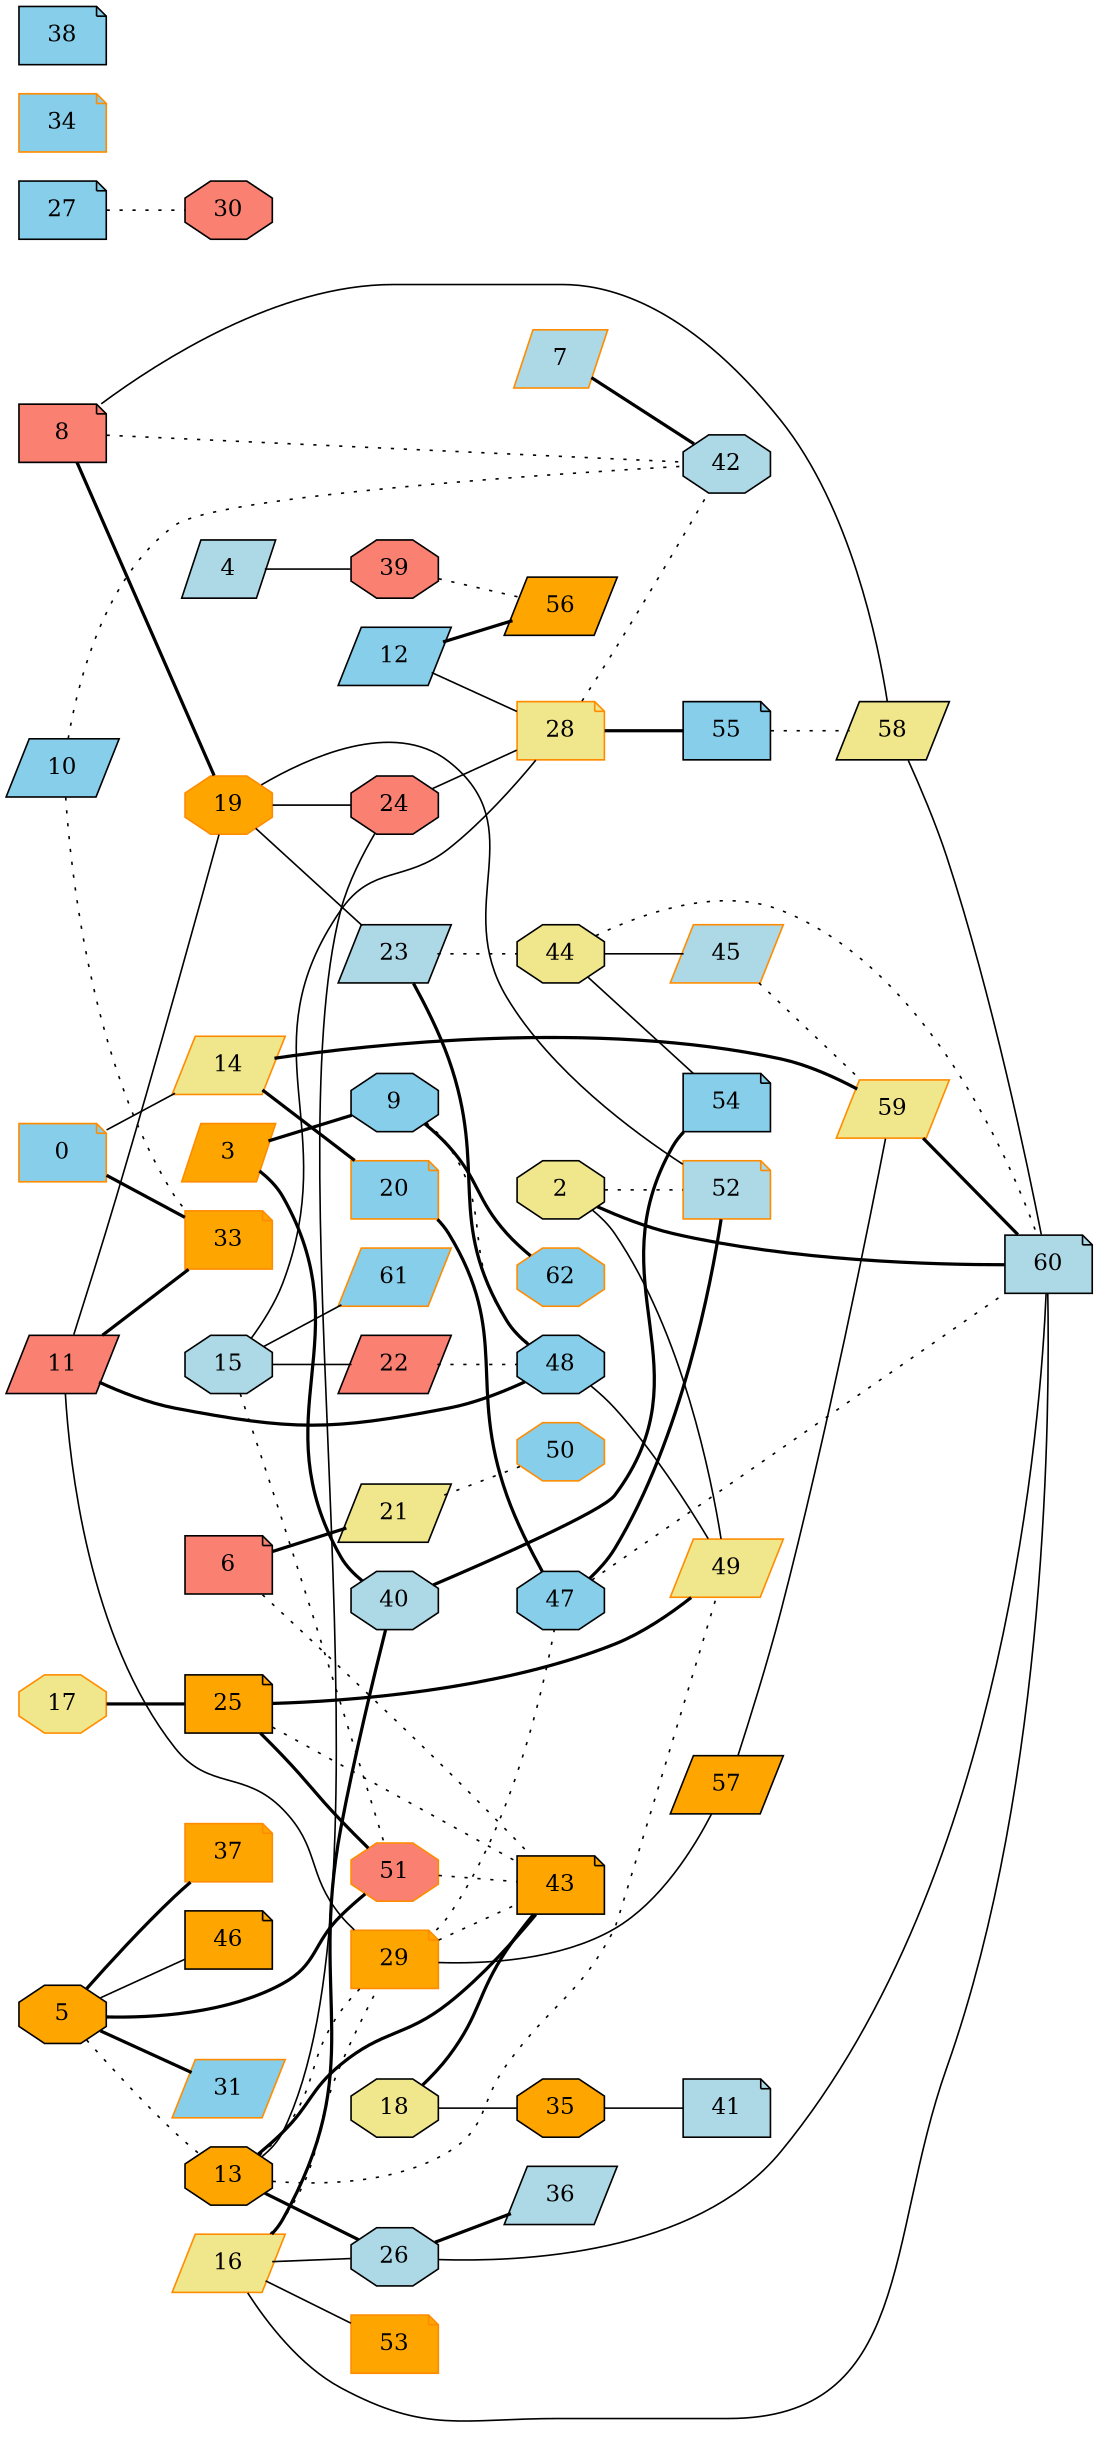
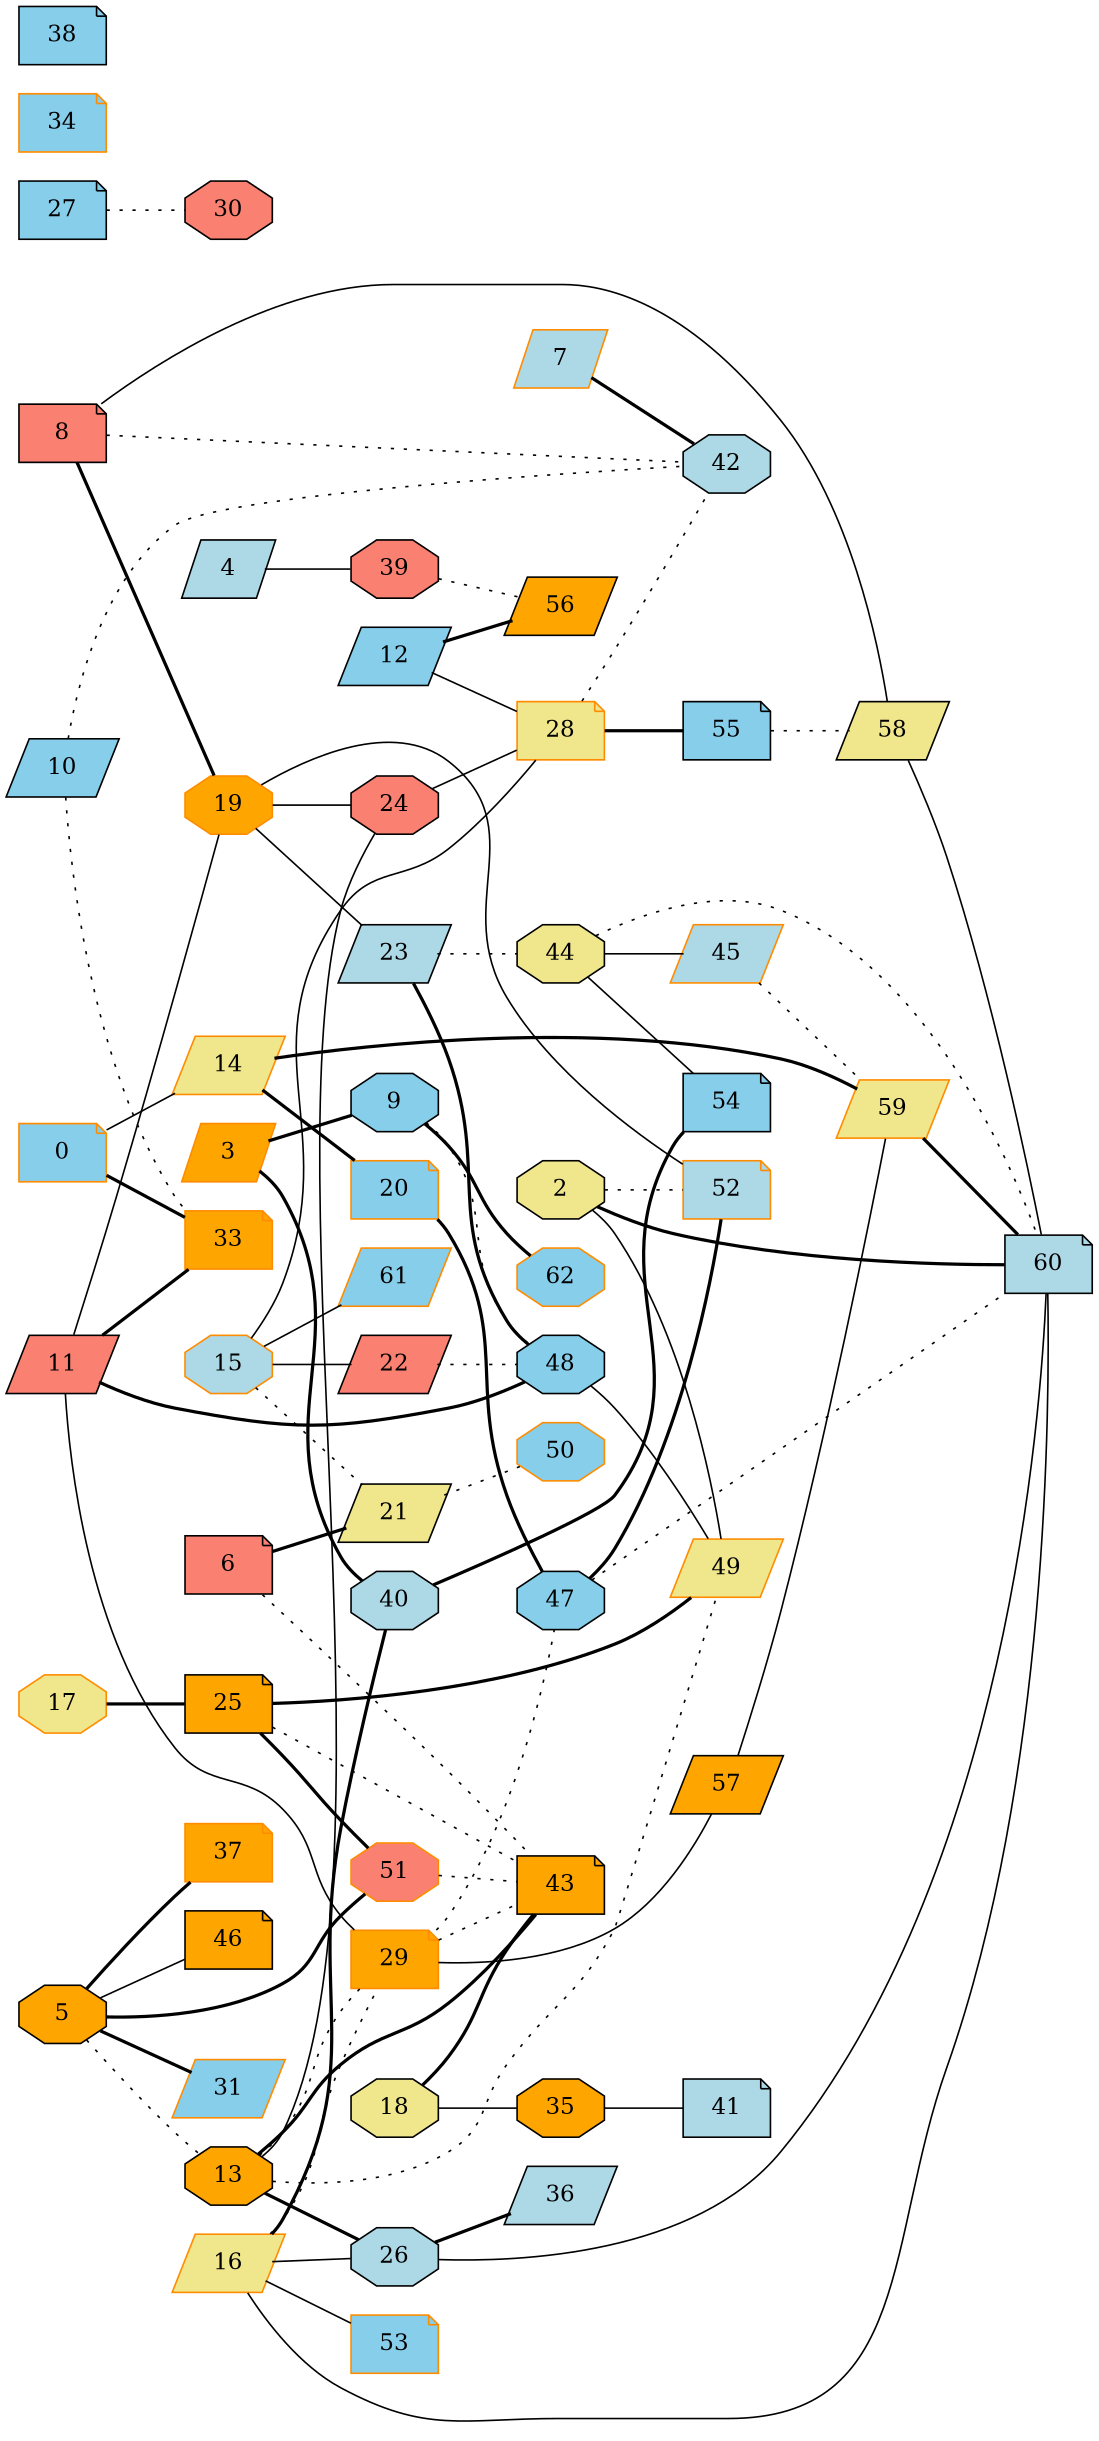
(229, 1364) -> (229, 1364)
(314, 1618) -> (285, 1414)
(395, 2344) -> (395, 2344)
